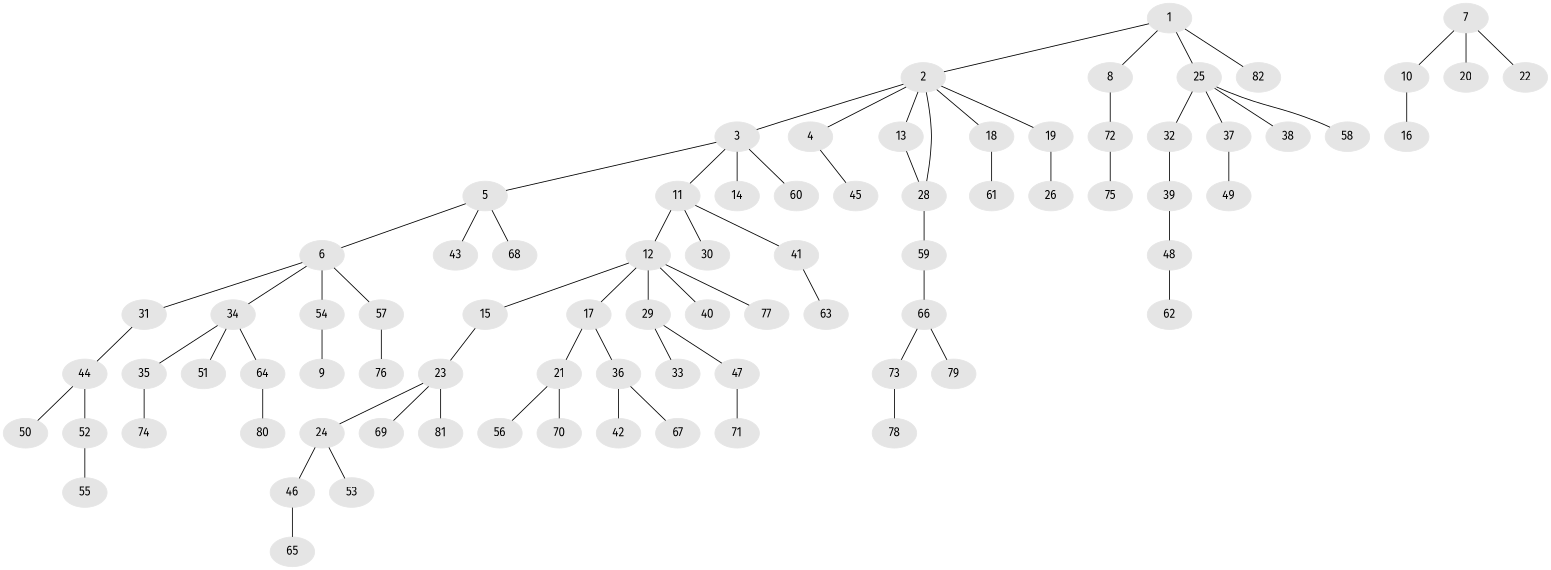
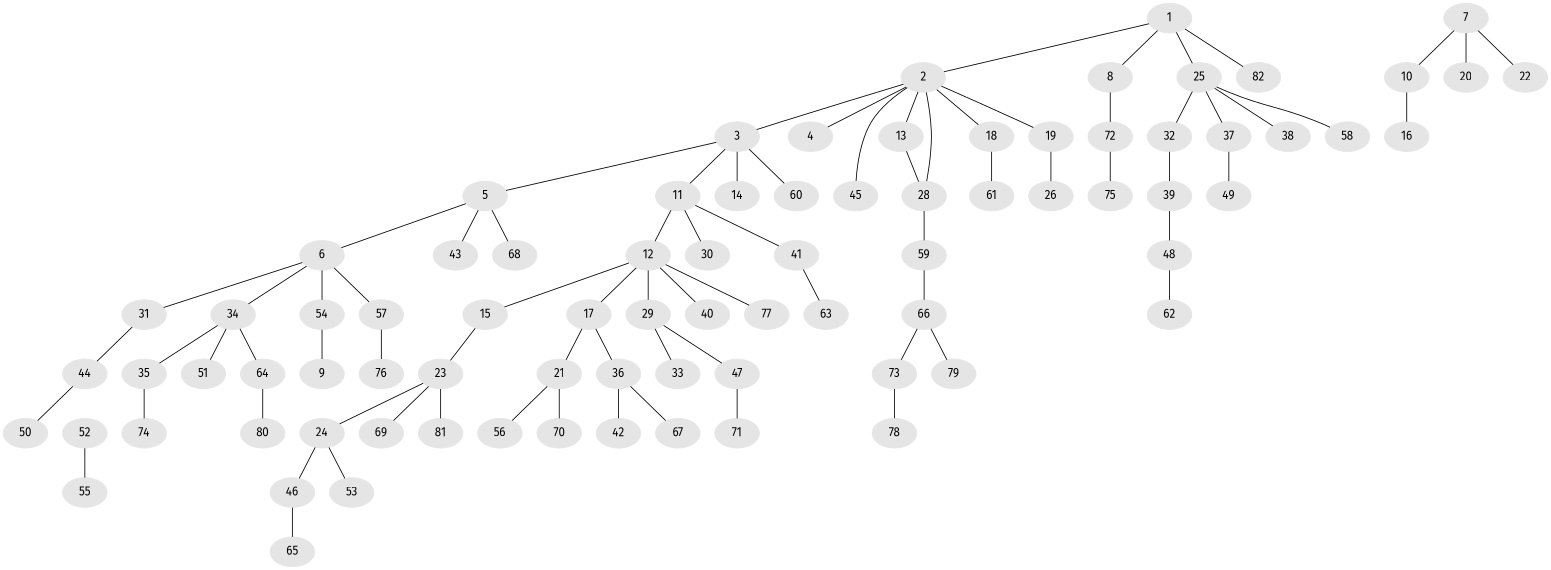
(833, 166) -> (869, 127)
(85, 404) -> none
